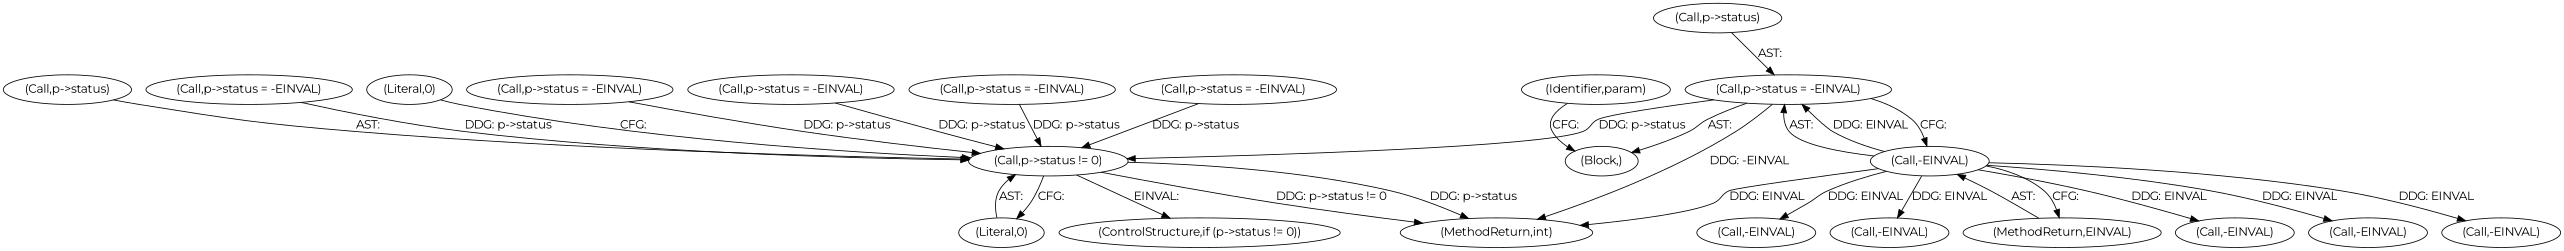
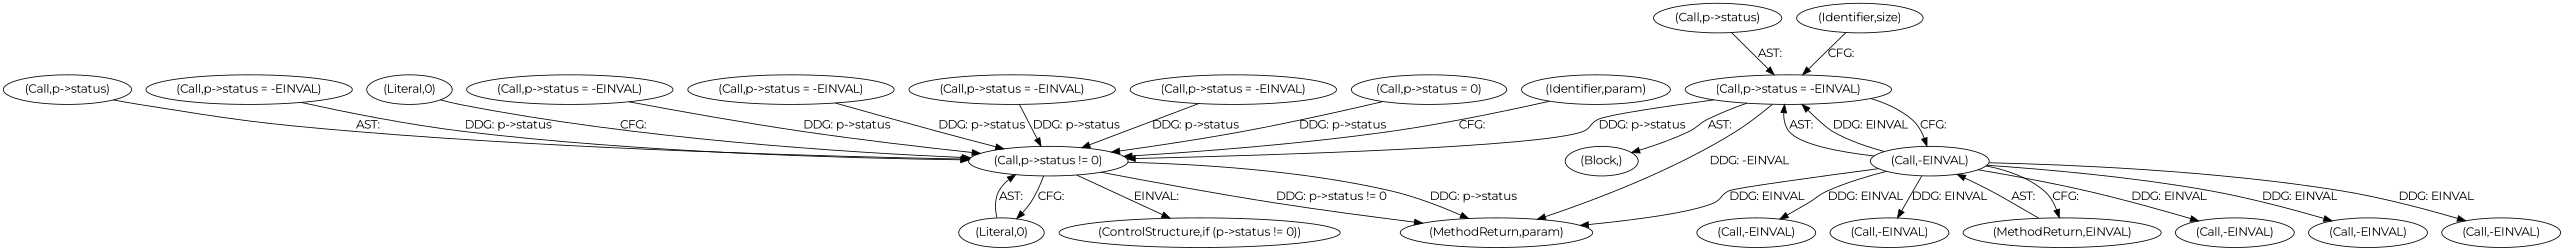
none -> (1860, 18)
none -> (1429, 90)
(1550, 125) -> (1342, 138)
(1496, 233) -> (1496, 233)
